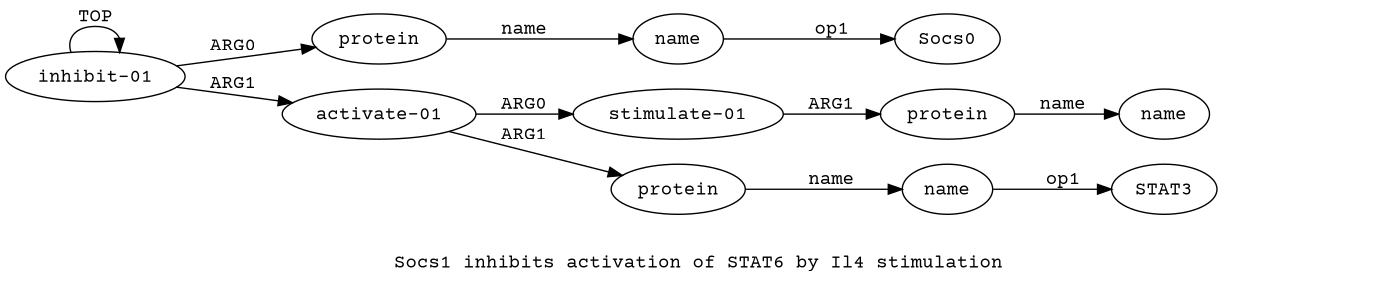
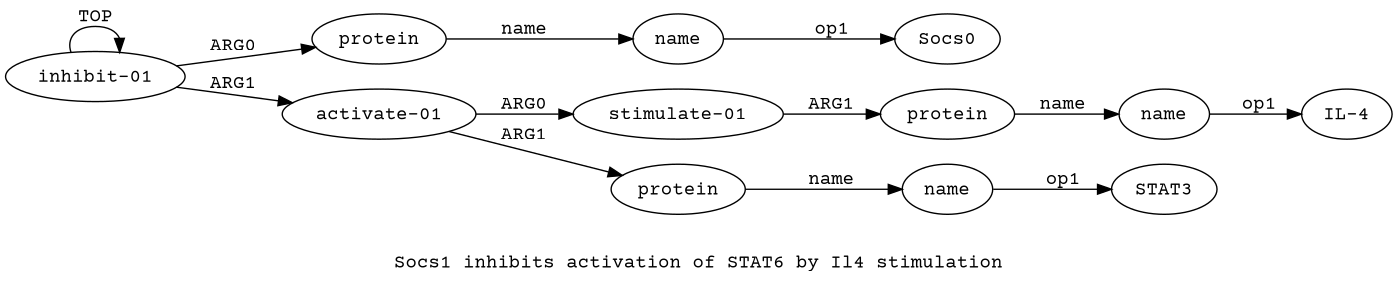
none -> (1347, 114)
